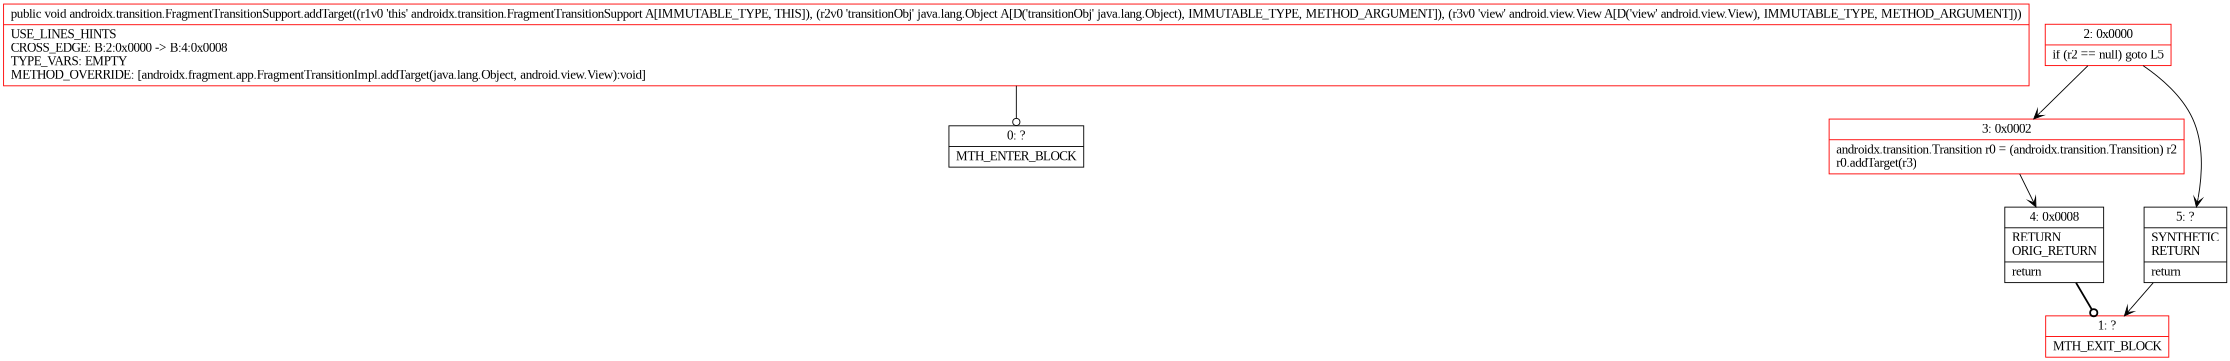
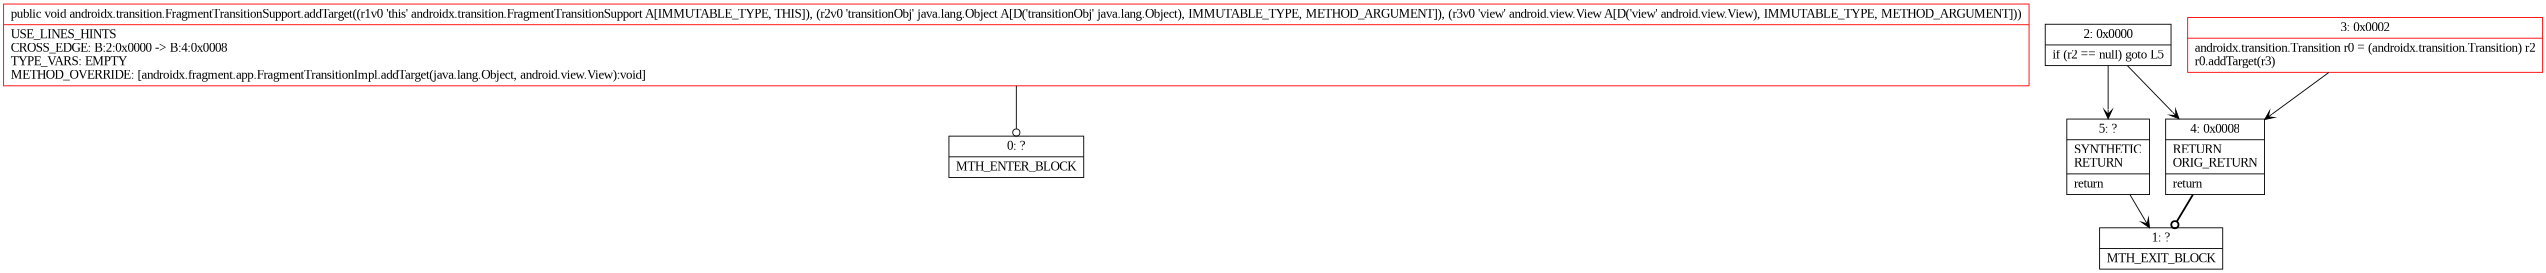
(2108, 45) -> (2108, 45)
(2064, 89) -> (2150, 89)
(2107, 337) -> (2161, 248)
